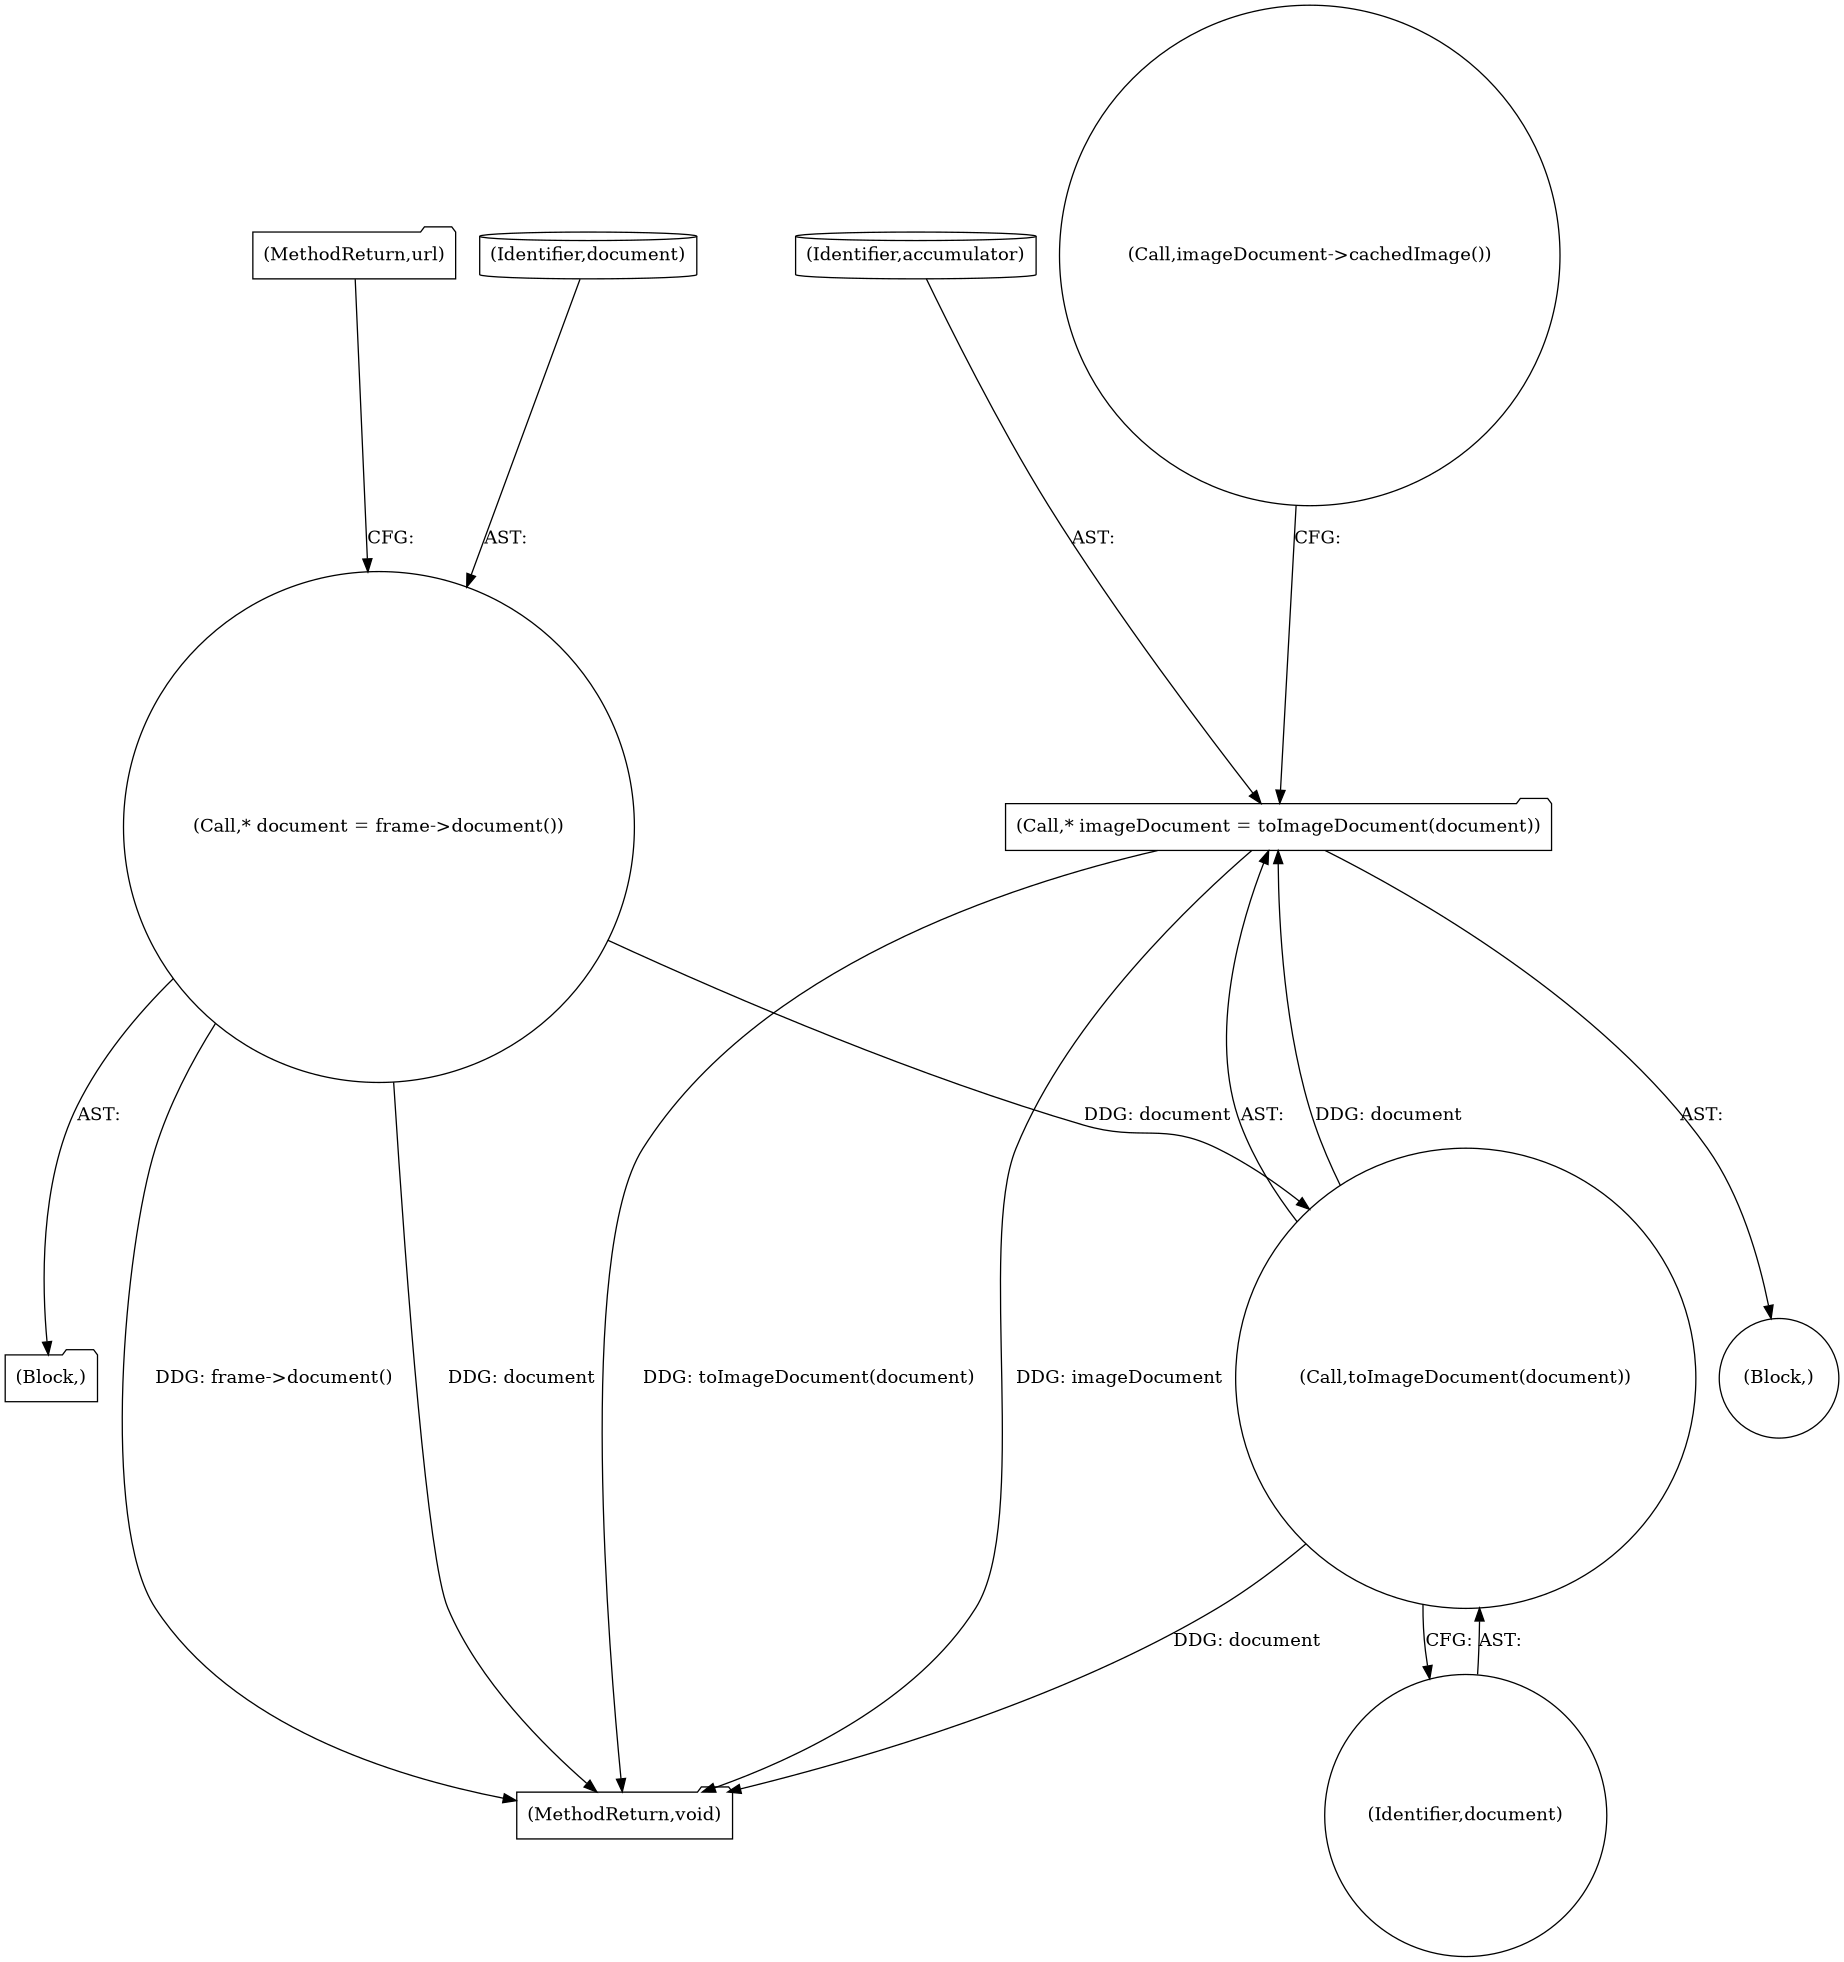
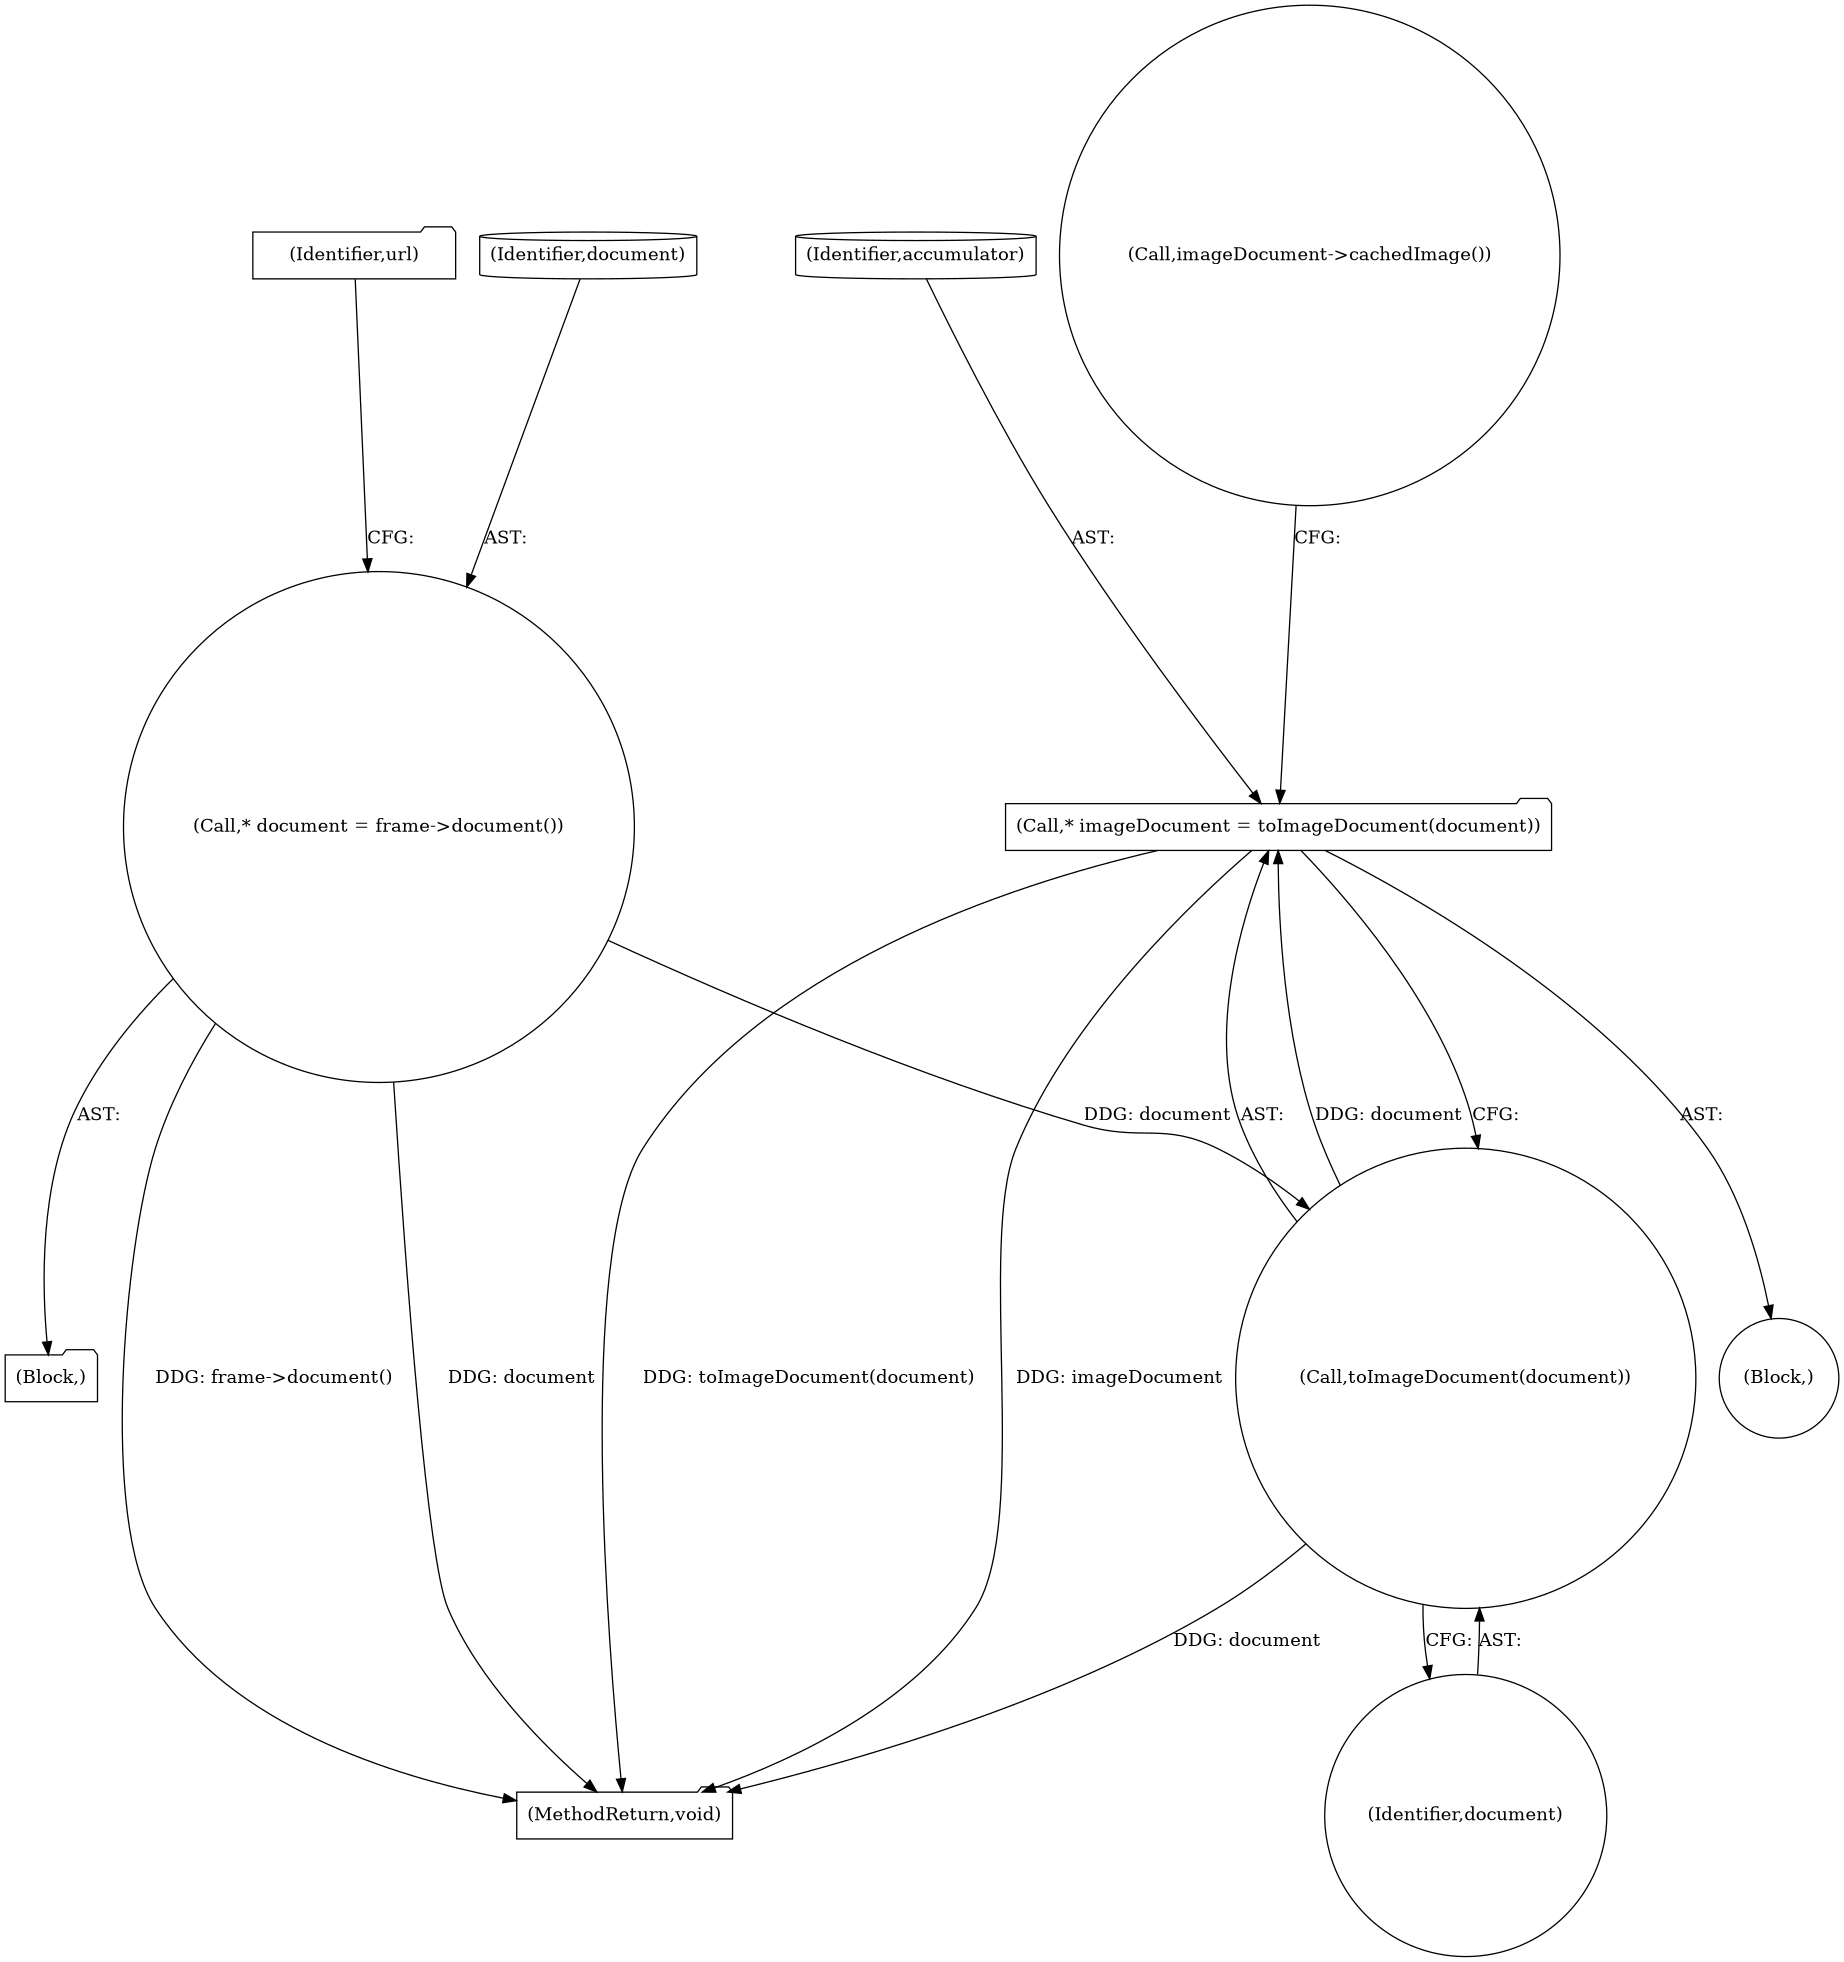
(354, 255) -> (354, 255)
none -> (1407, 982)
